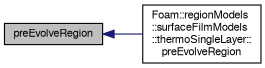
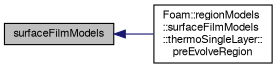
(54, 34) -> (59, 34)
